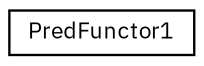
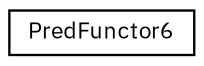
(102, 33) -> (102, 33)
